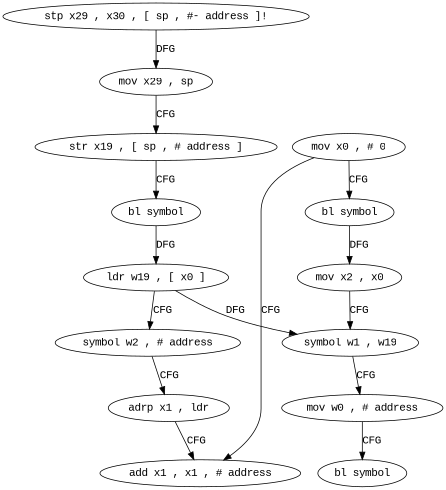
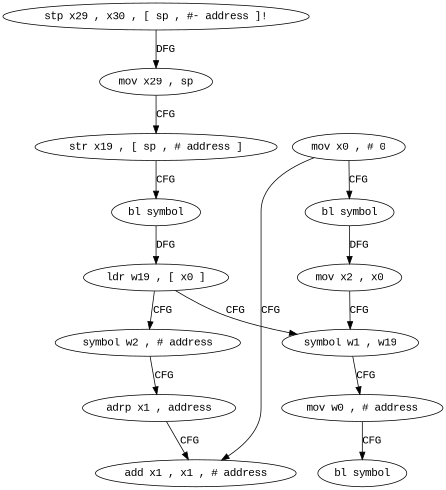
(235, 310) -> (235, 310)
(169, 408) -> (159, 408)
